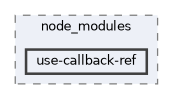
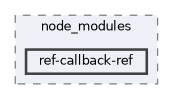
(86, 62) -> (86, 62)
